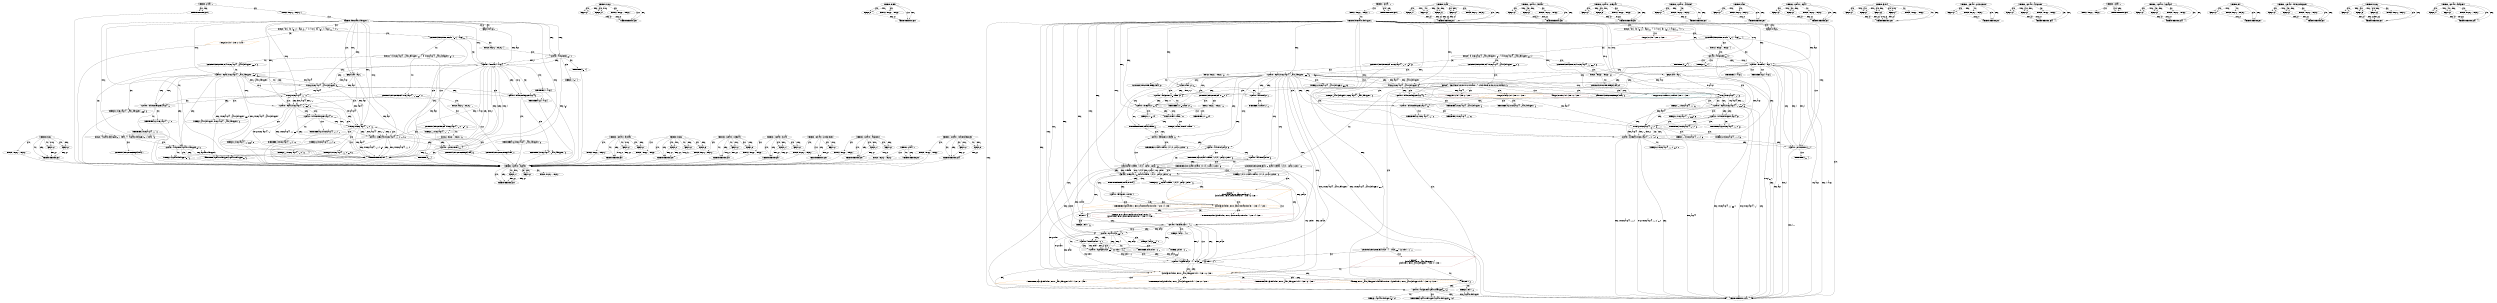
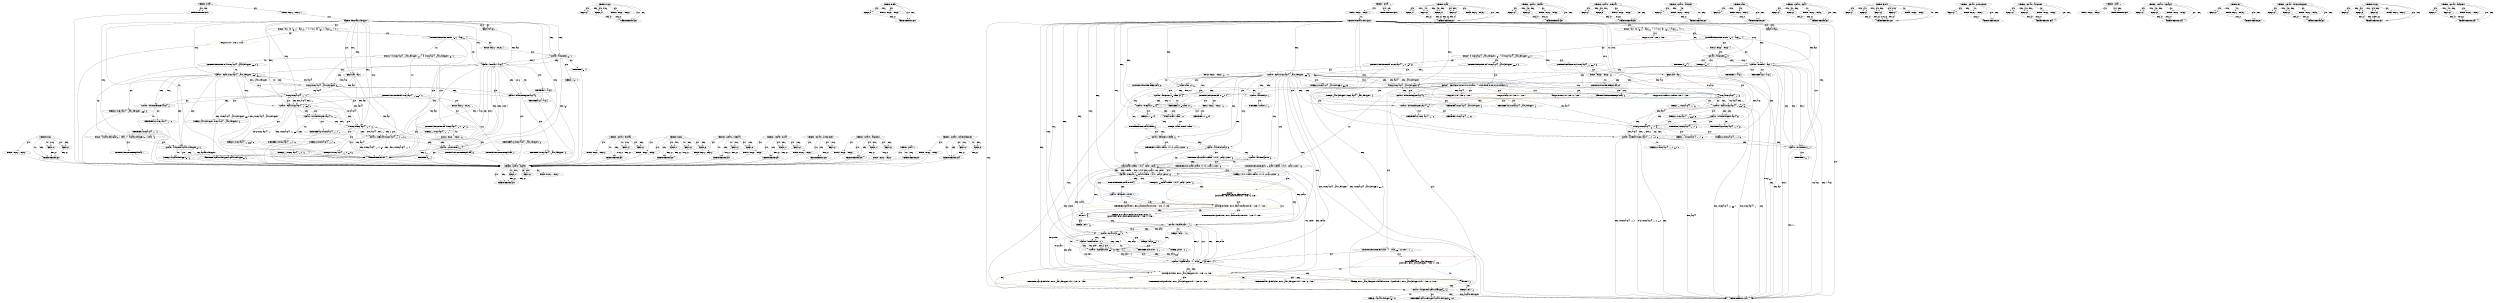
(1180, 230) -> (1176, 229)
